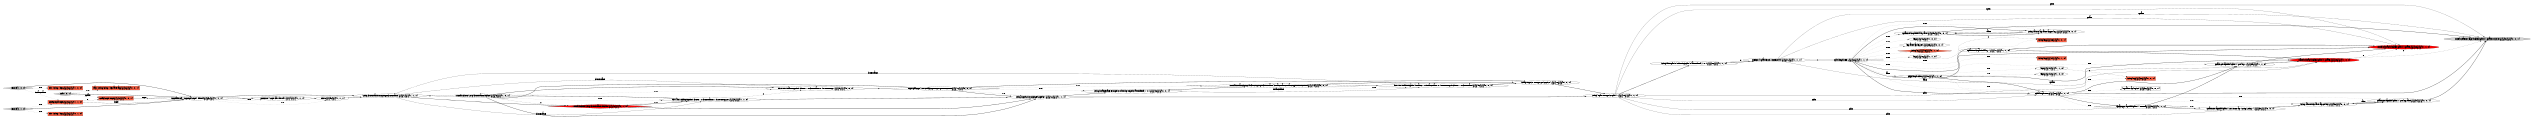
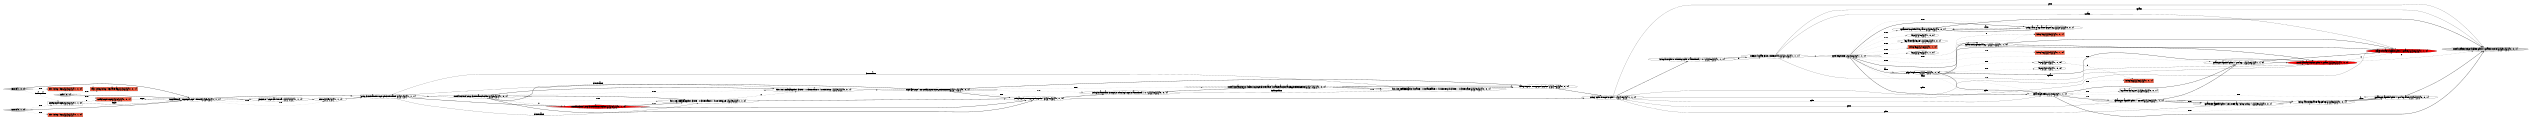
(1925, 51) -> (1923, 47)
(88, 95) -> (87, 96)
none -> (2234, 100)
(65, 102) -> (65, 103)
